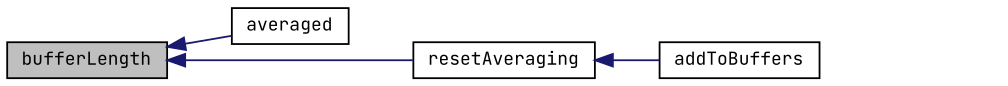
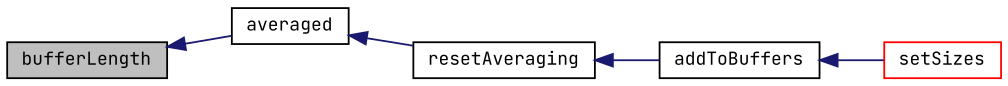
(299, 60) -> (390, 42)
none -> (943, 60)
